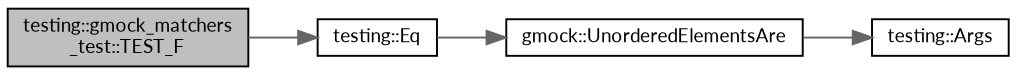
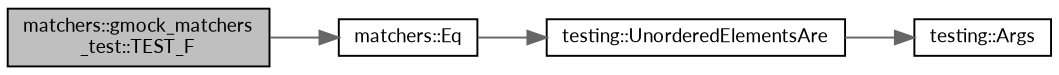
(128, 38) -> (139, 38)
(377, 38) -> (408, 38)
(654, 38) -> (696, 38)
